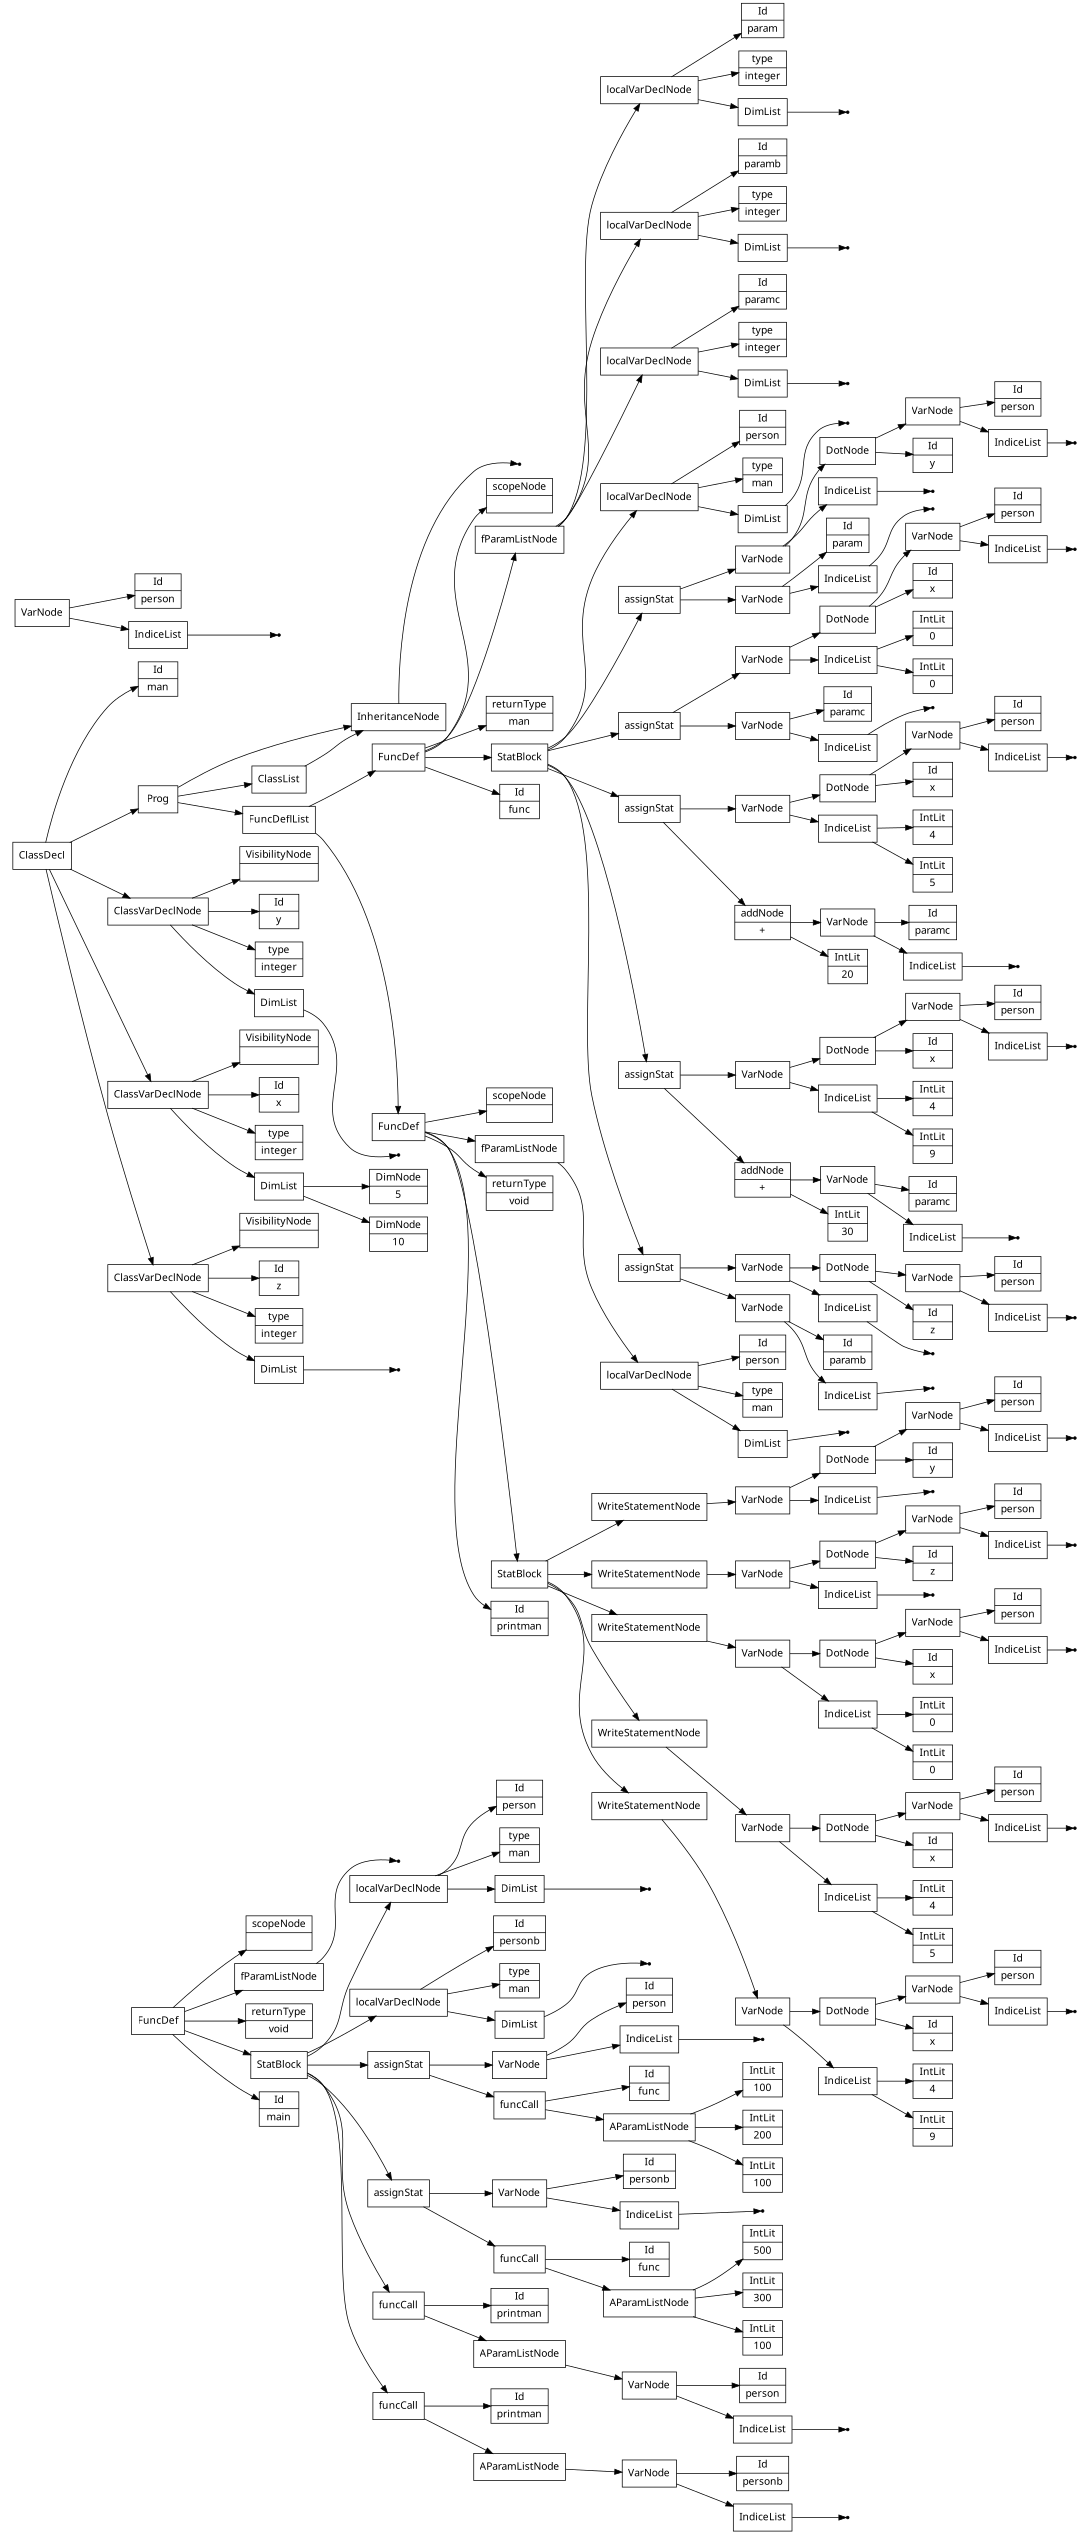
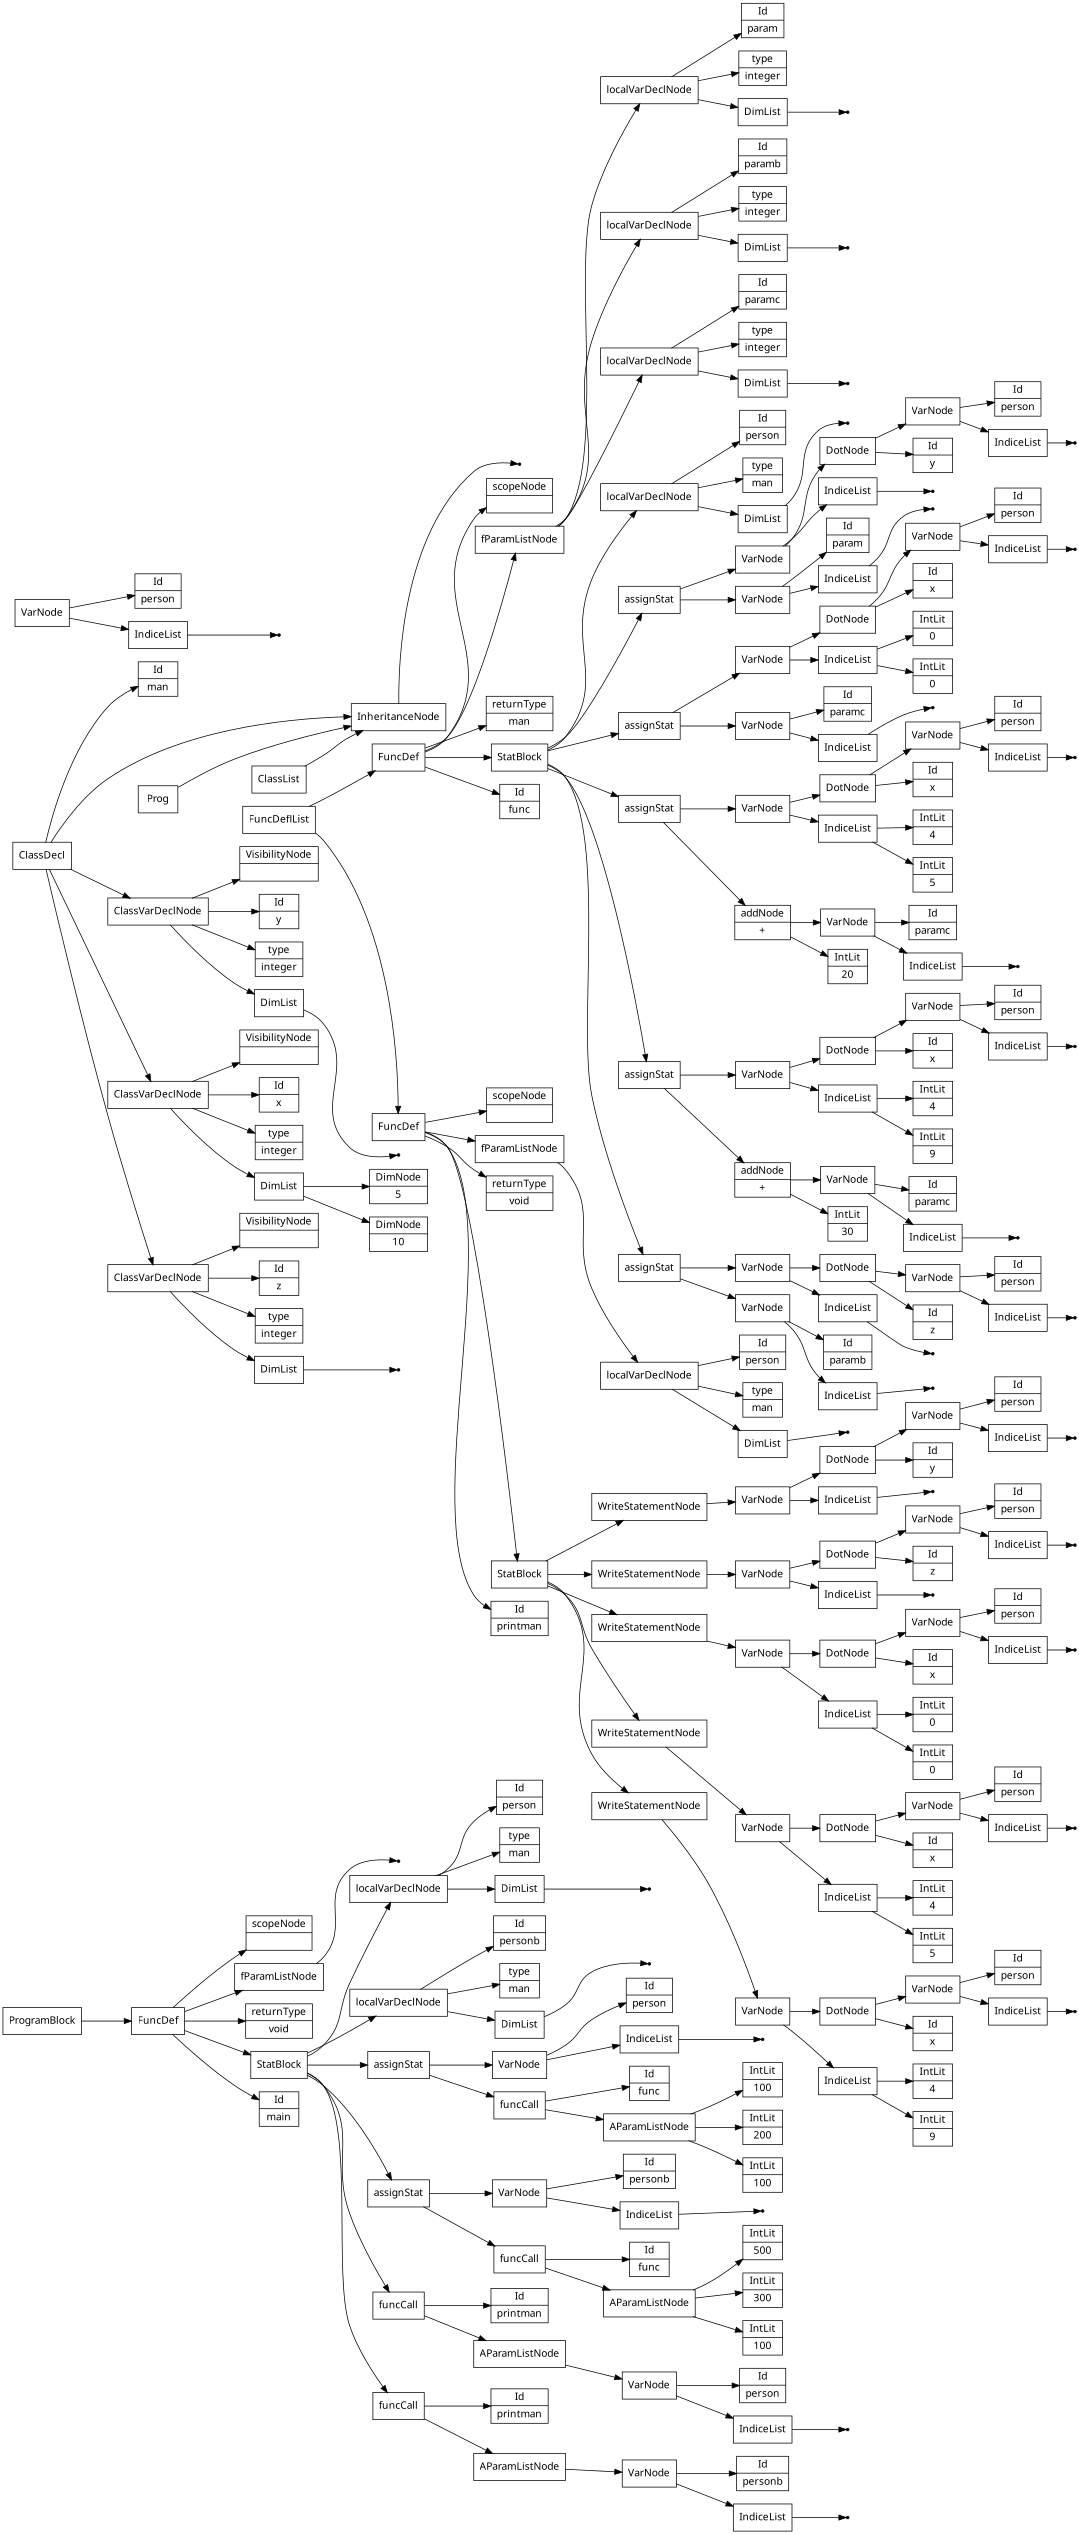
(211, 791) -> none
(207, 808) -> none
(101, 827) -> (180, 744)
none -> (42, 2021)
